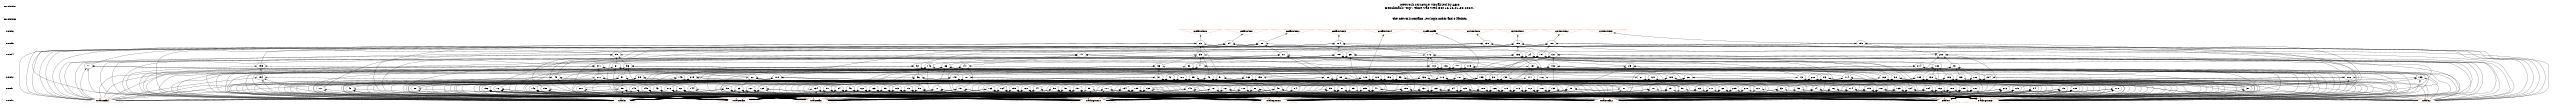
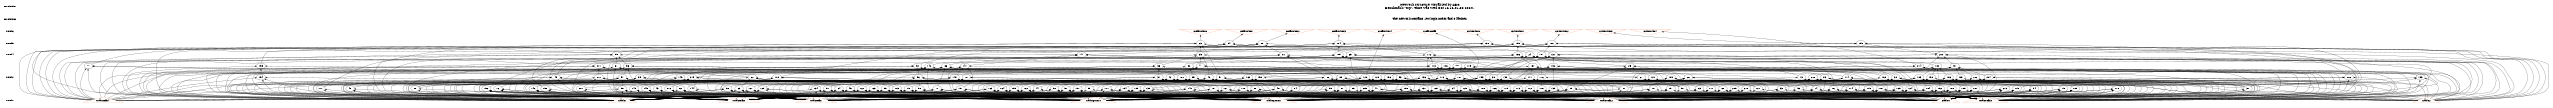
none -> (1650, 31)
(1340, 82) -> none
(10, 89) -> none
(1985, 101) -> (1985, 101)
